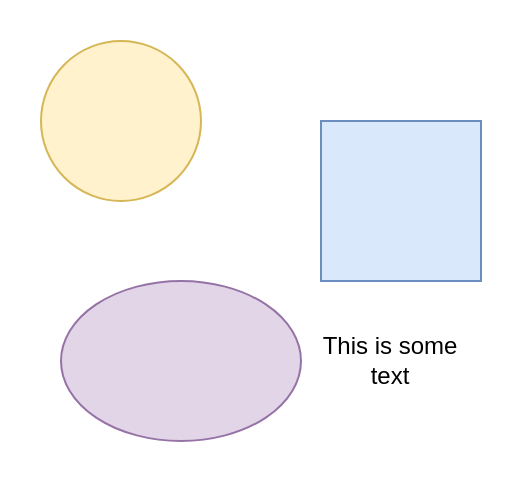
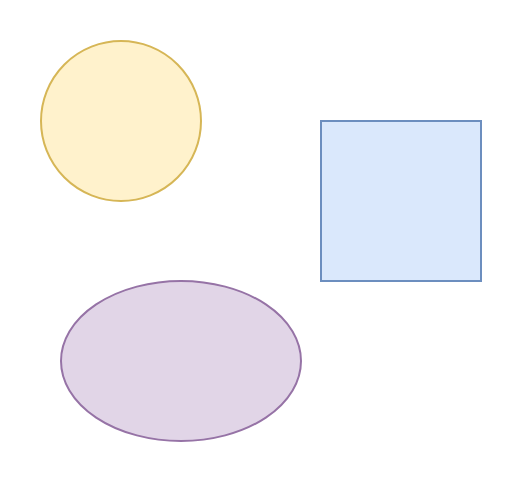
(391, 361) -> none
